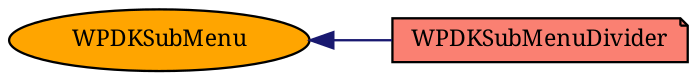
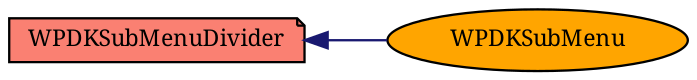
(363, 40) -> (357, 40)
